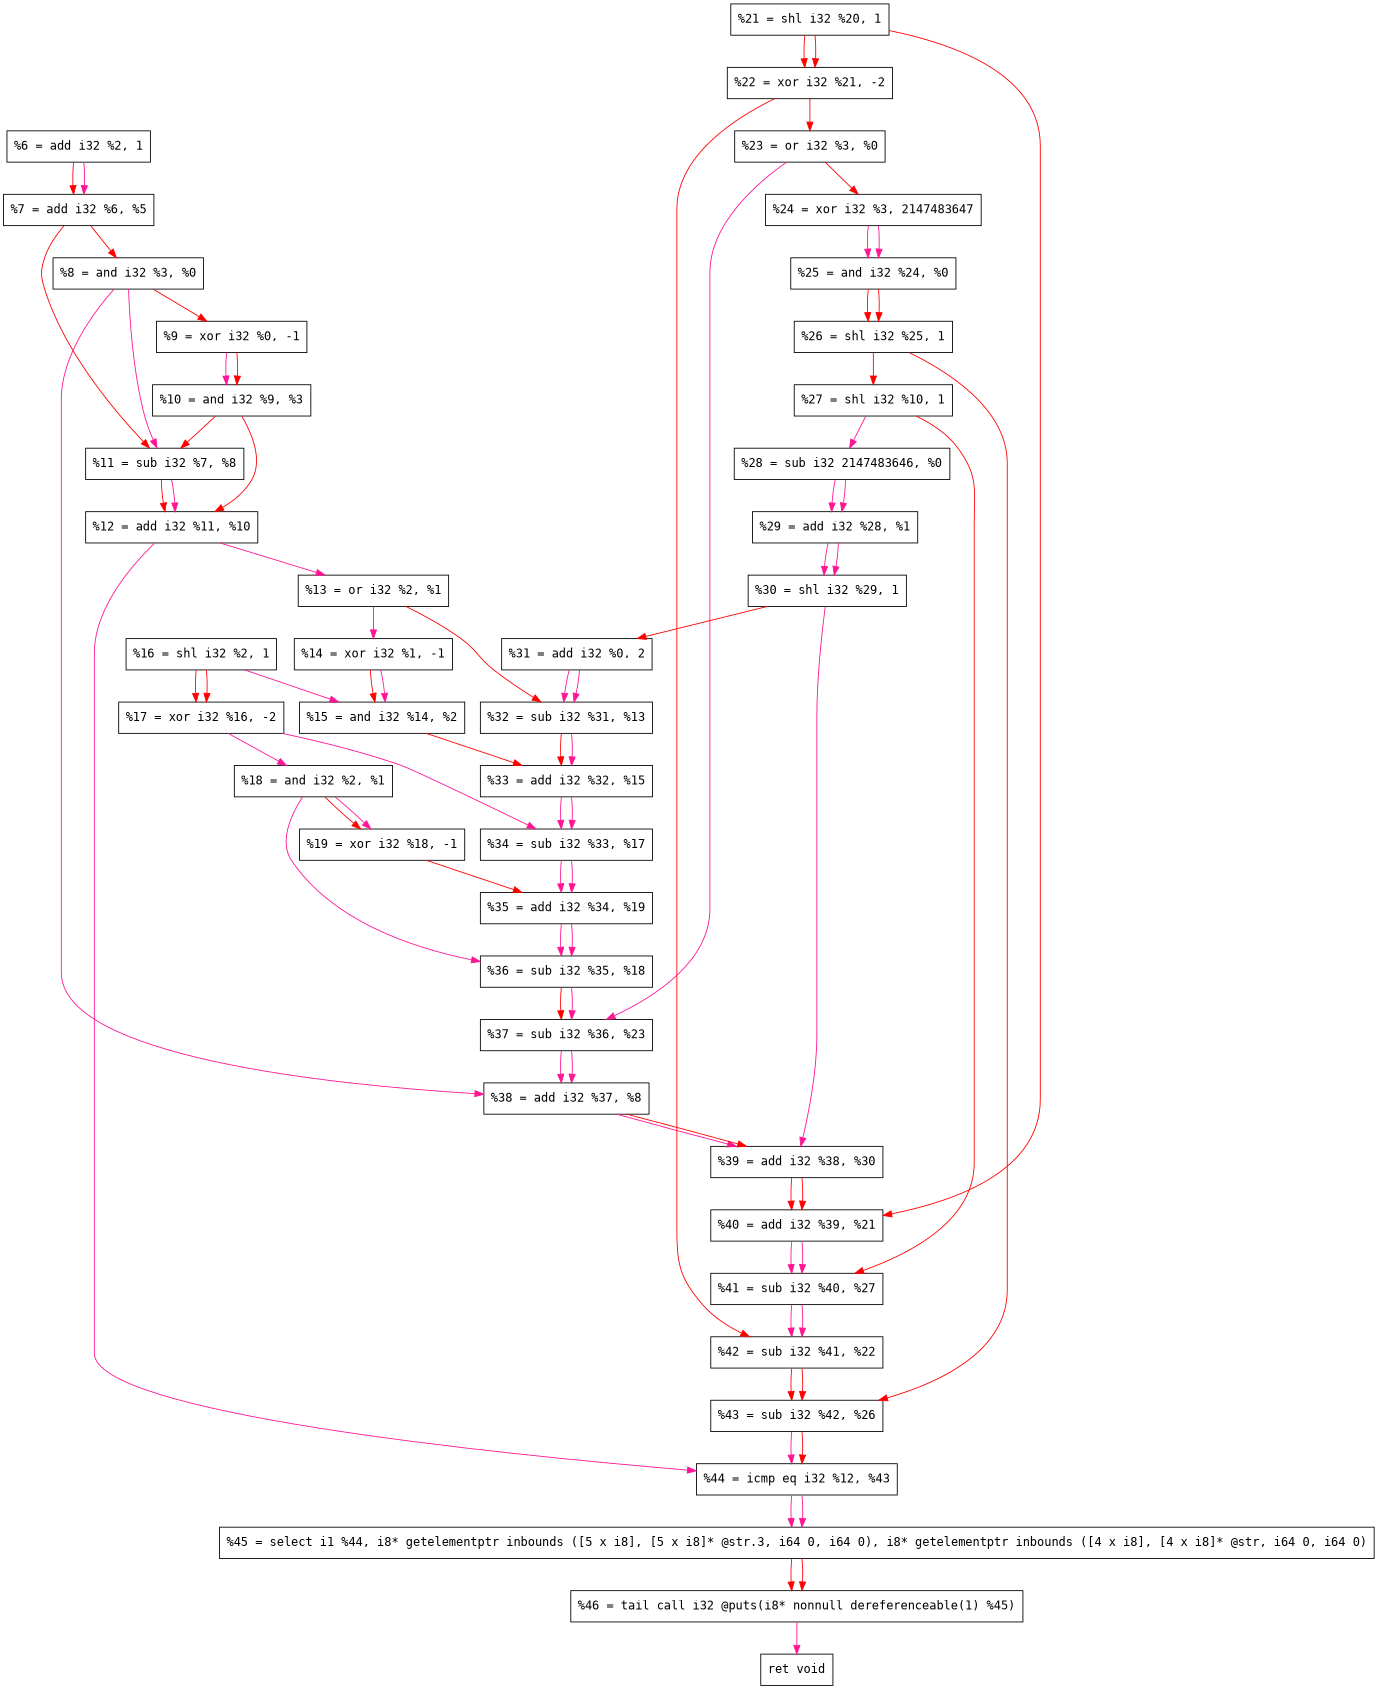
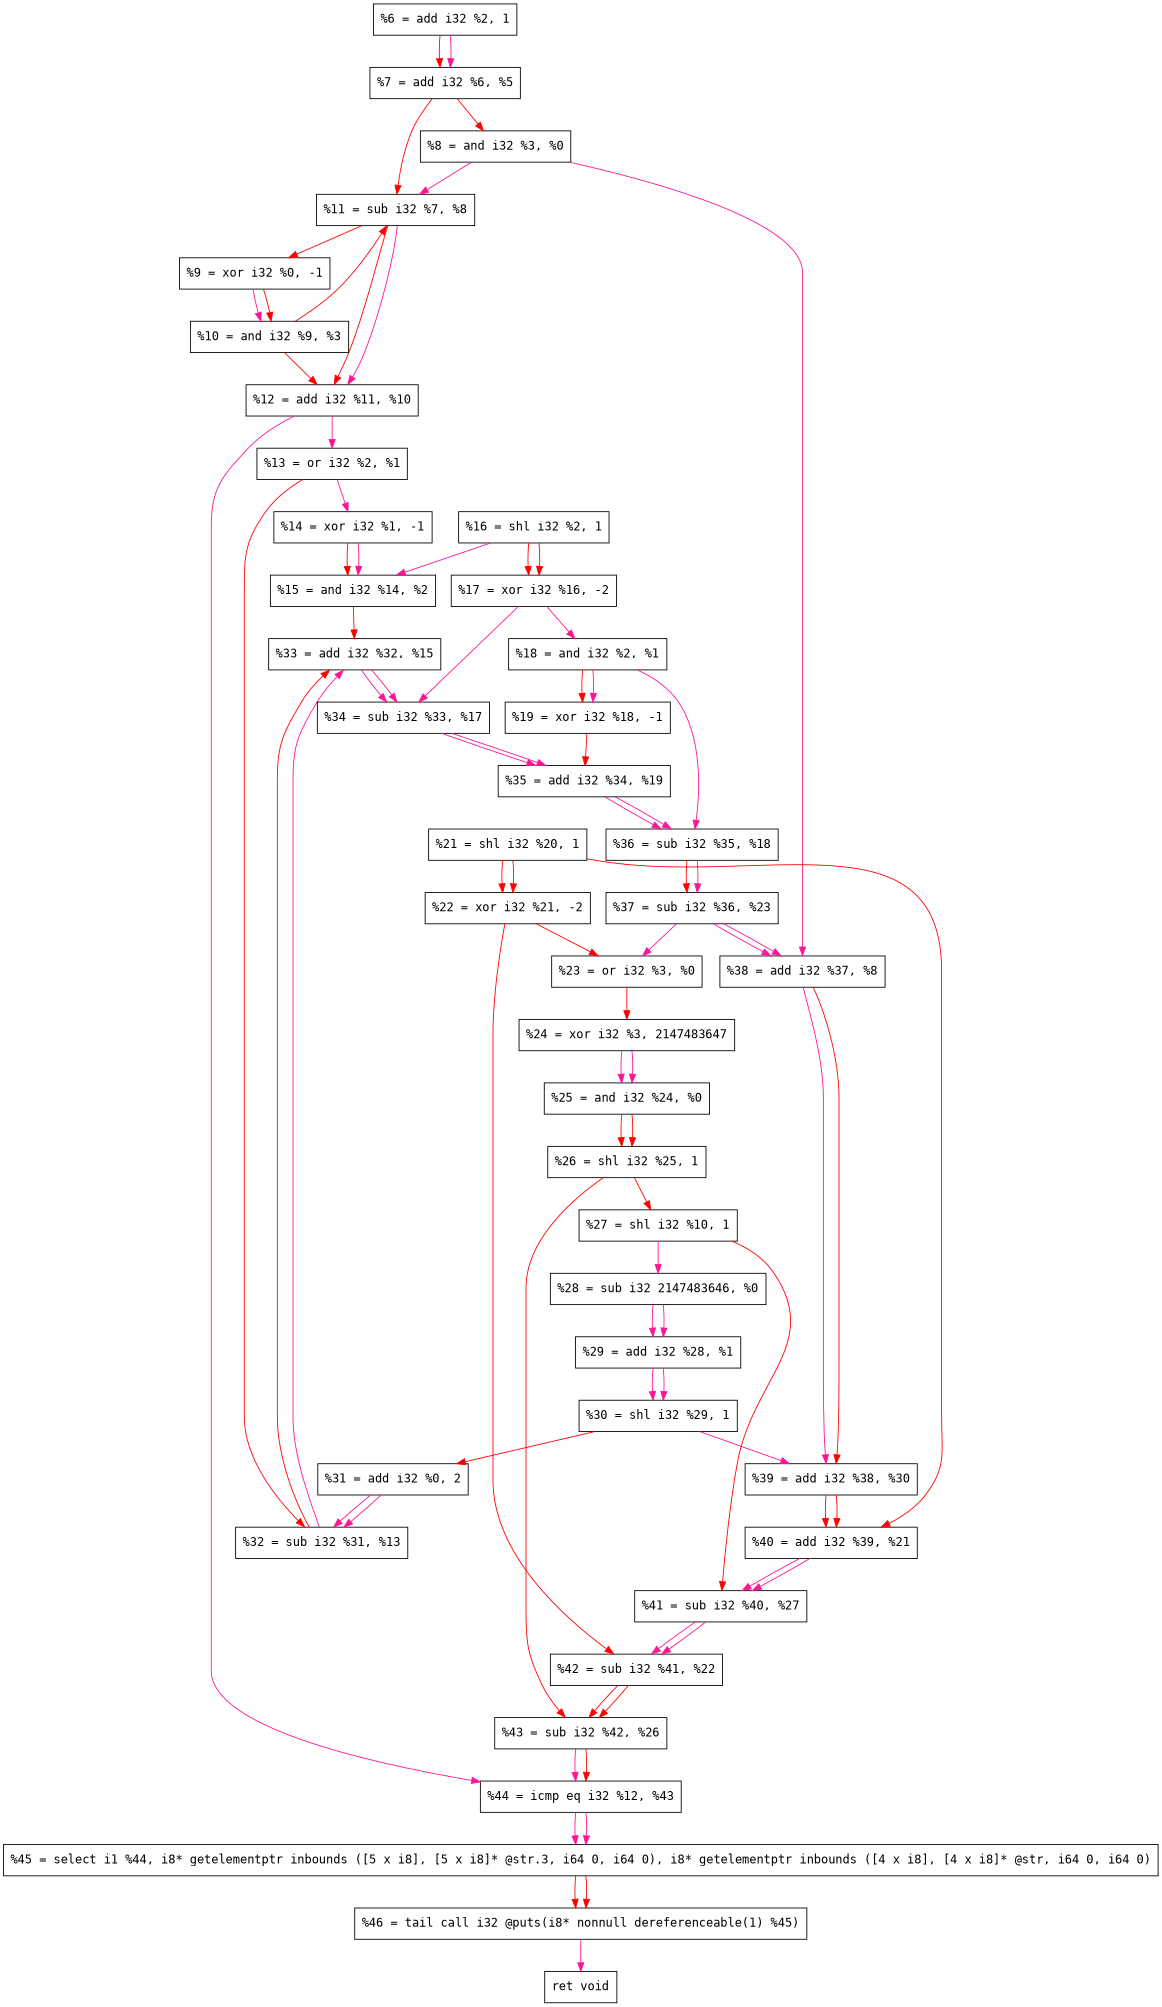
(176, 303) -> (329, 240)
(710, 597) -> (663, 937)
